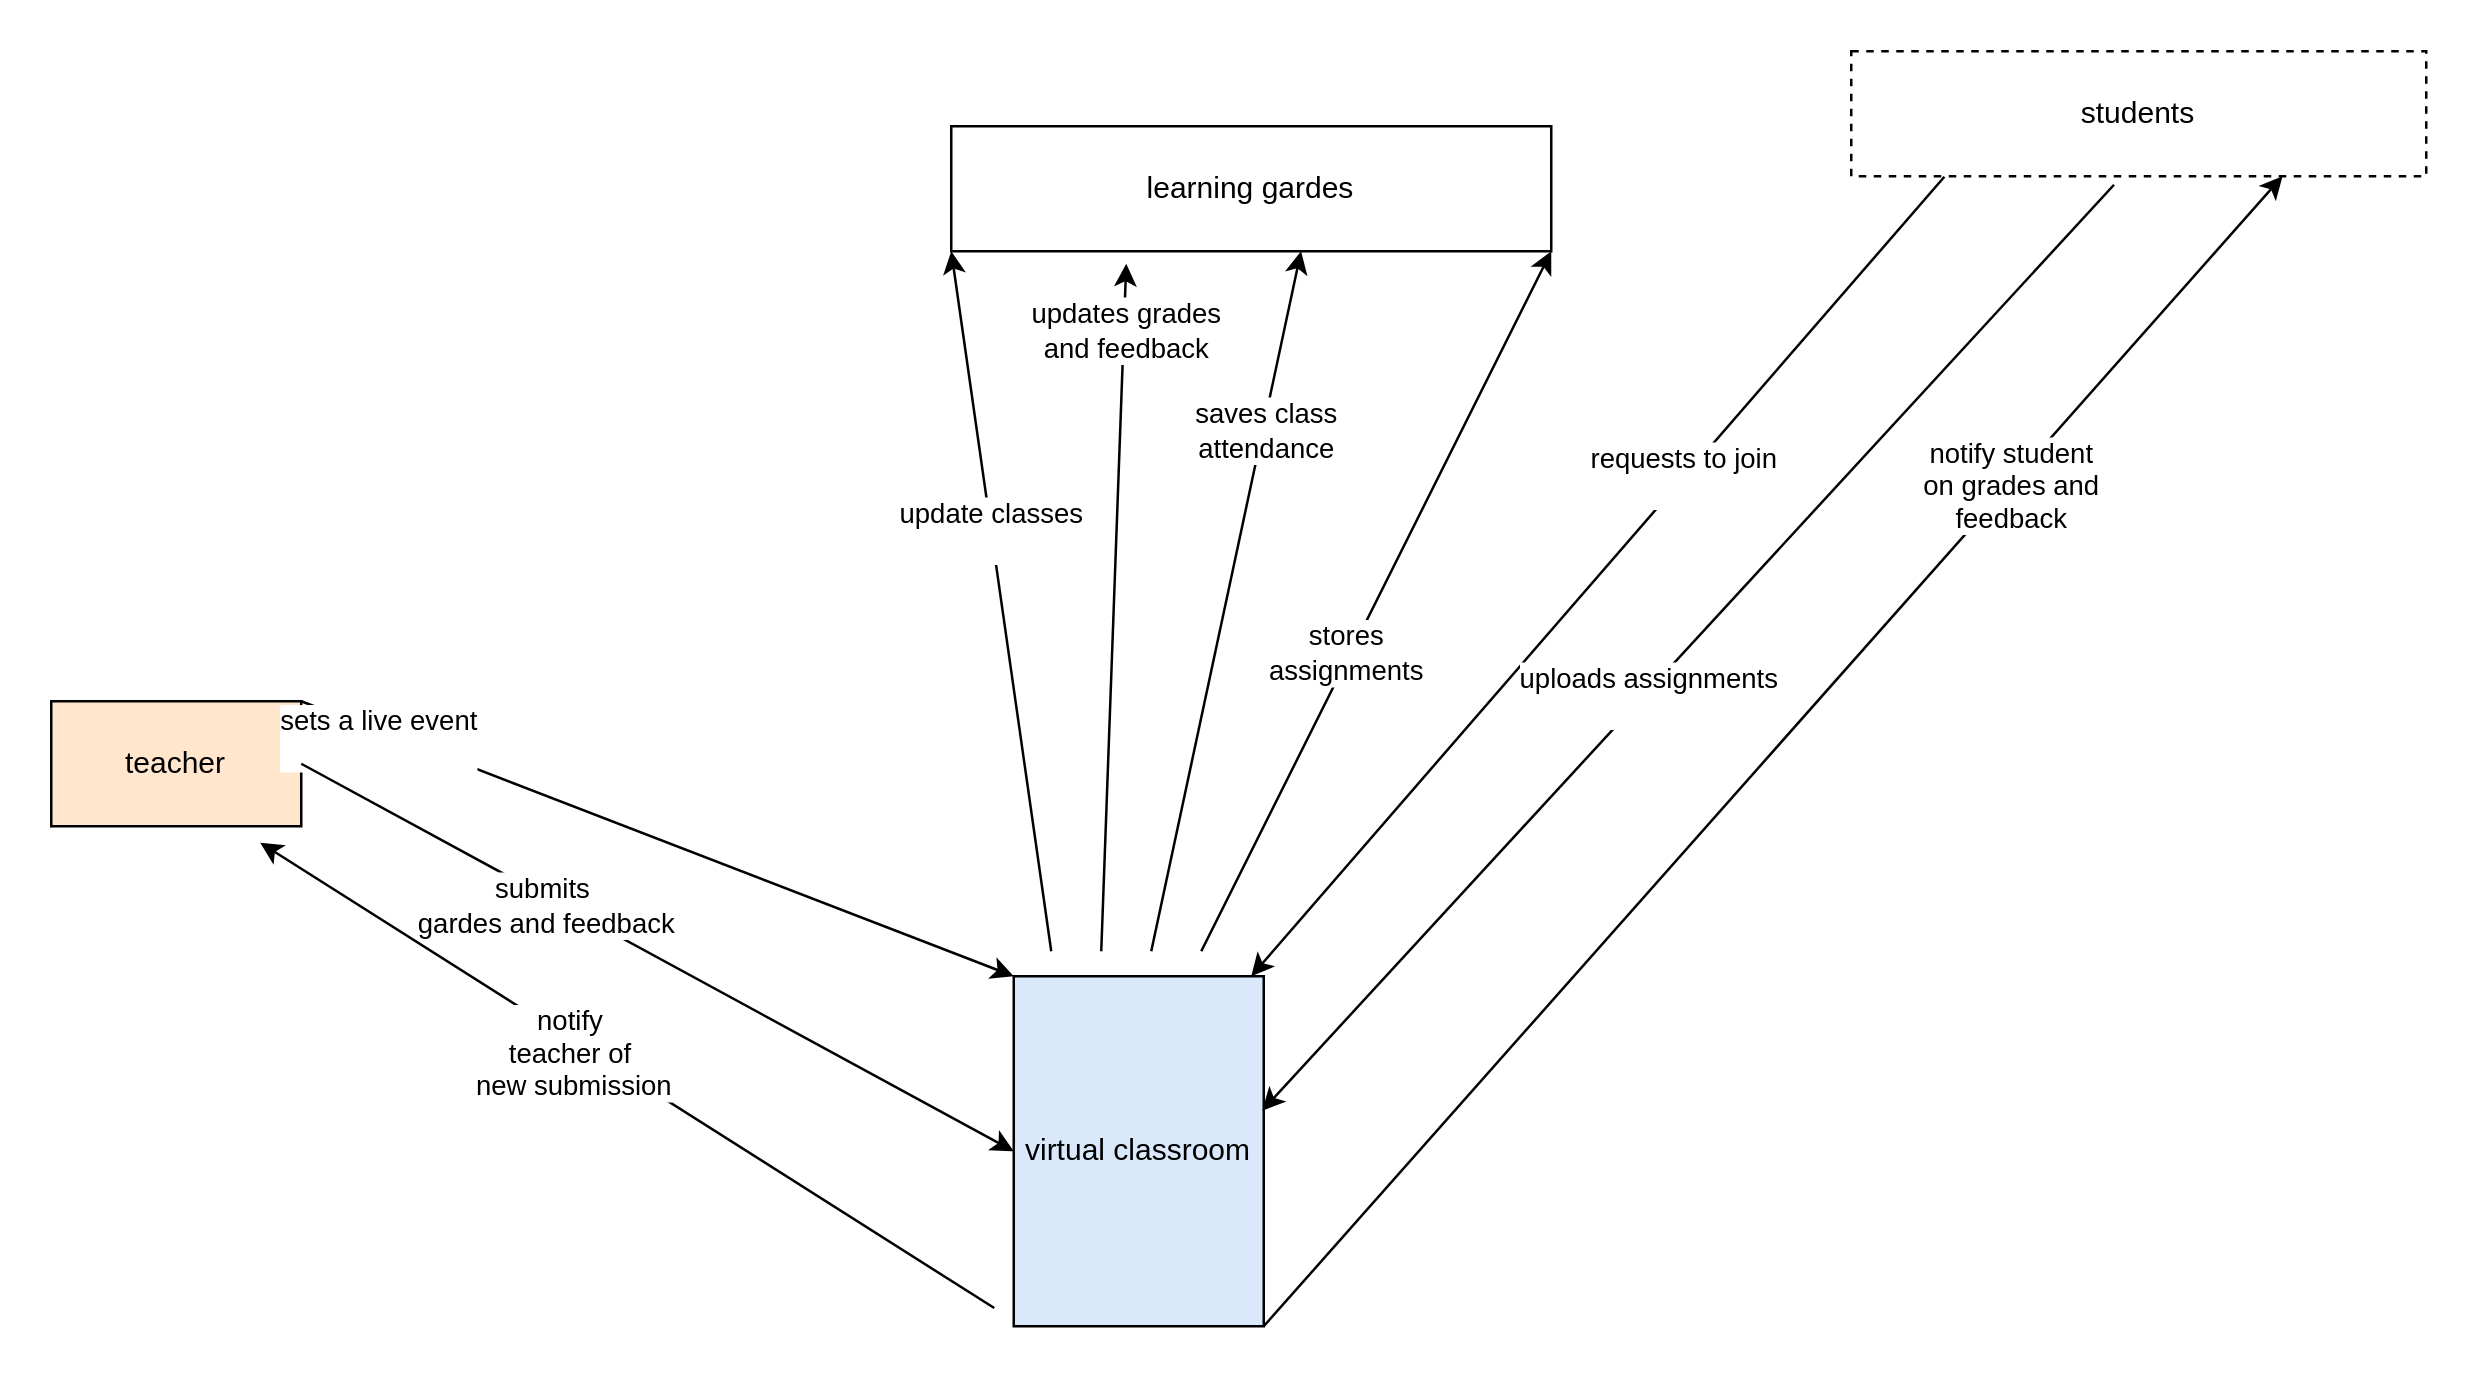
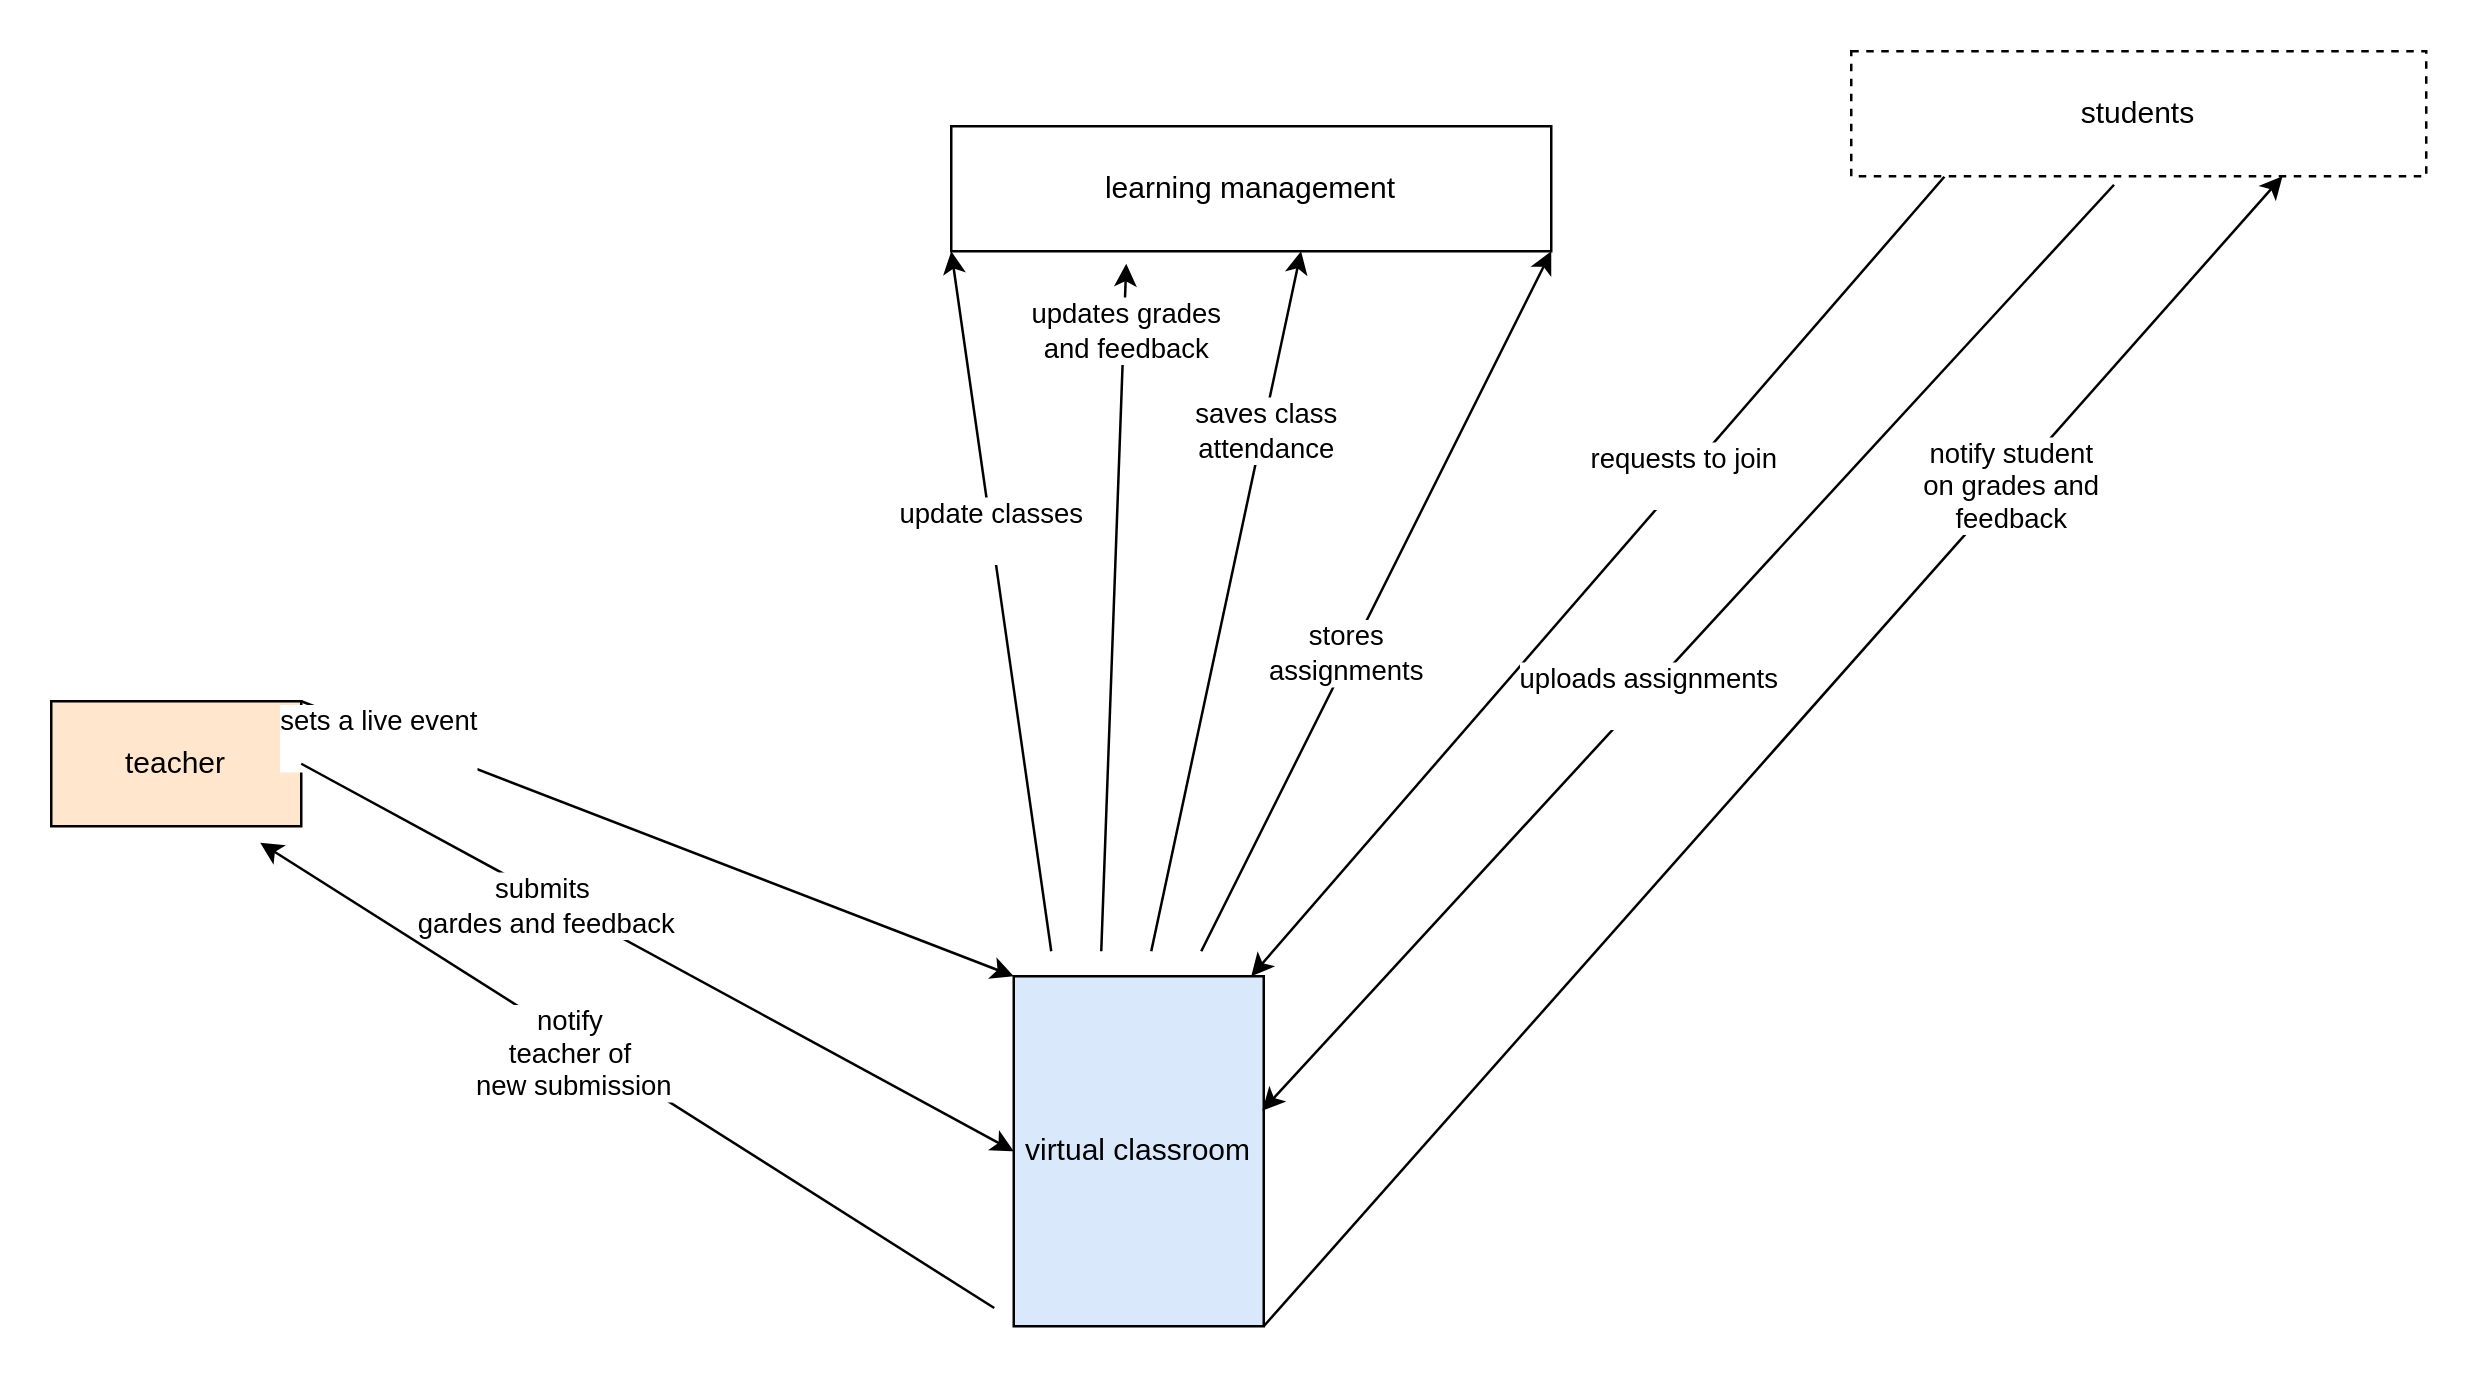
(1251, 189) -> (1251, 189)
